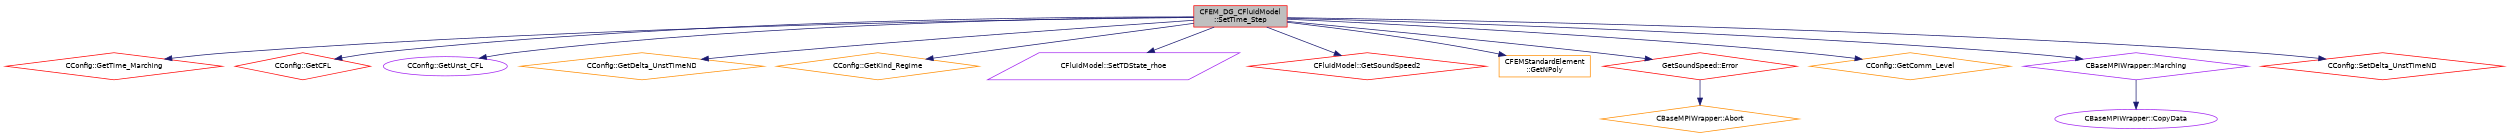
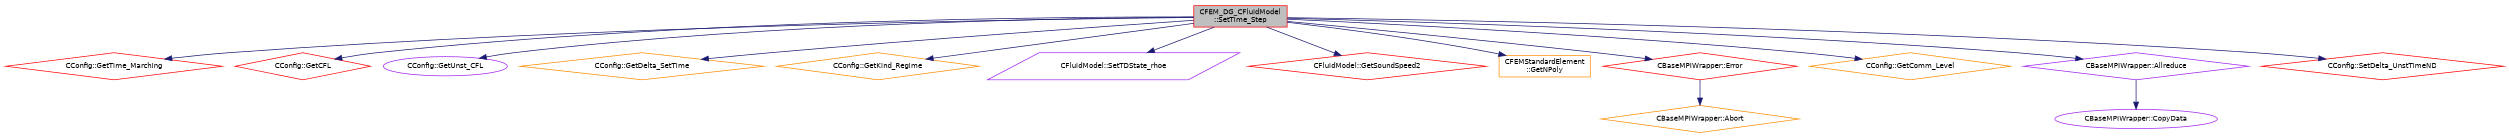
(642, 66) -> (642, 66)
(1700, 66) -> (1700, 66)
(2136, 66) -> (2136, 66)
